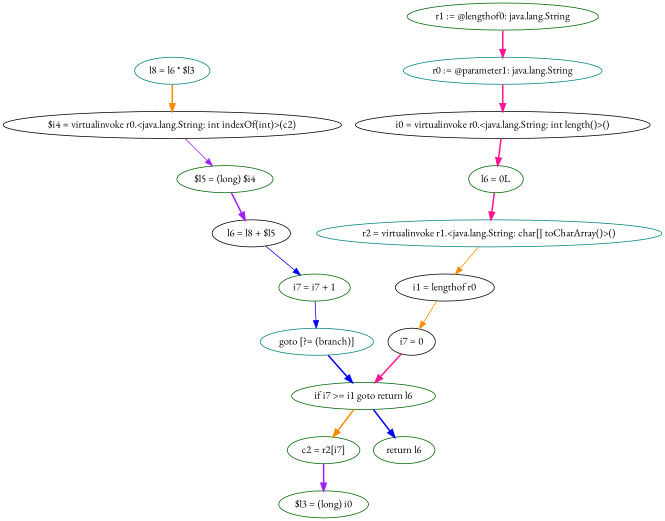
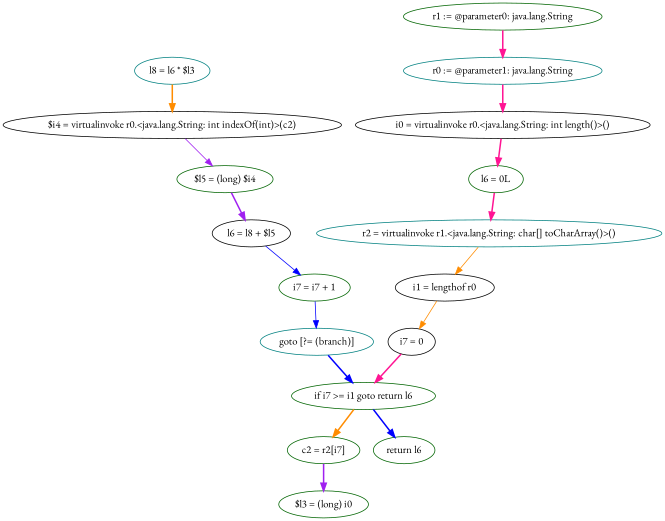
(503, 17) -> (503, 17)
